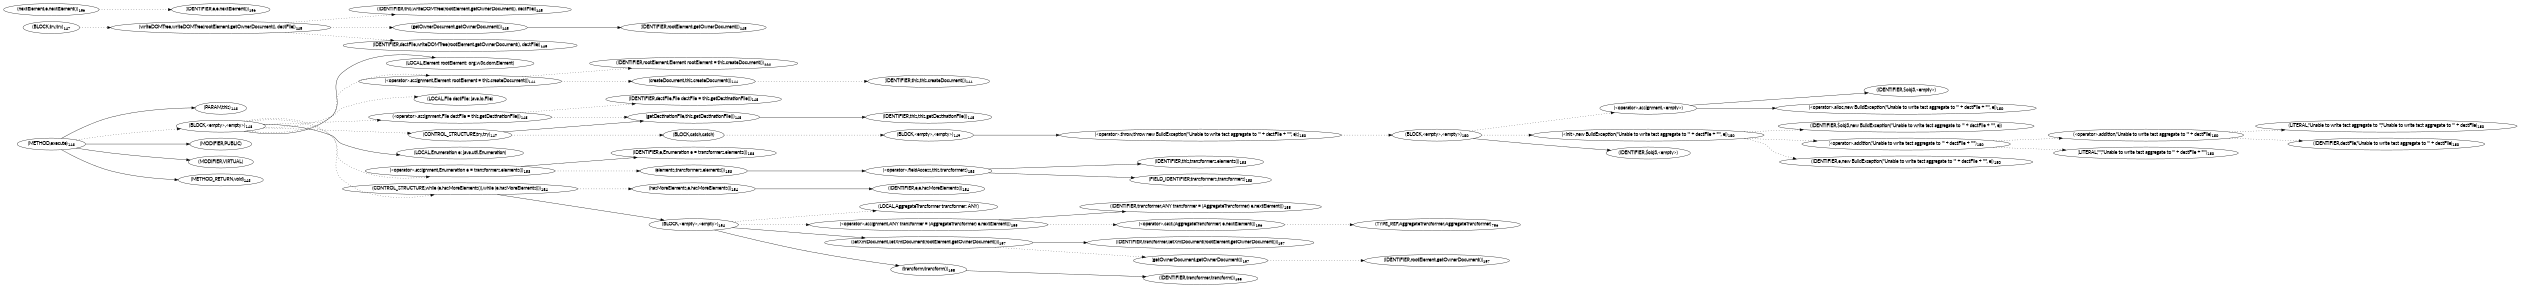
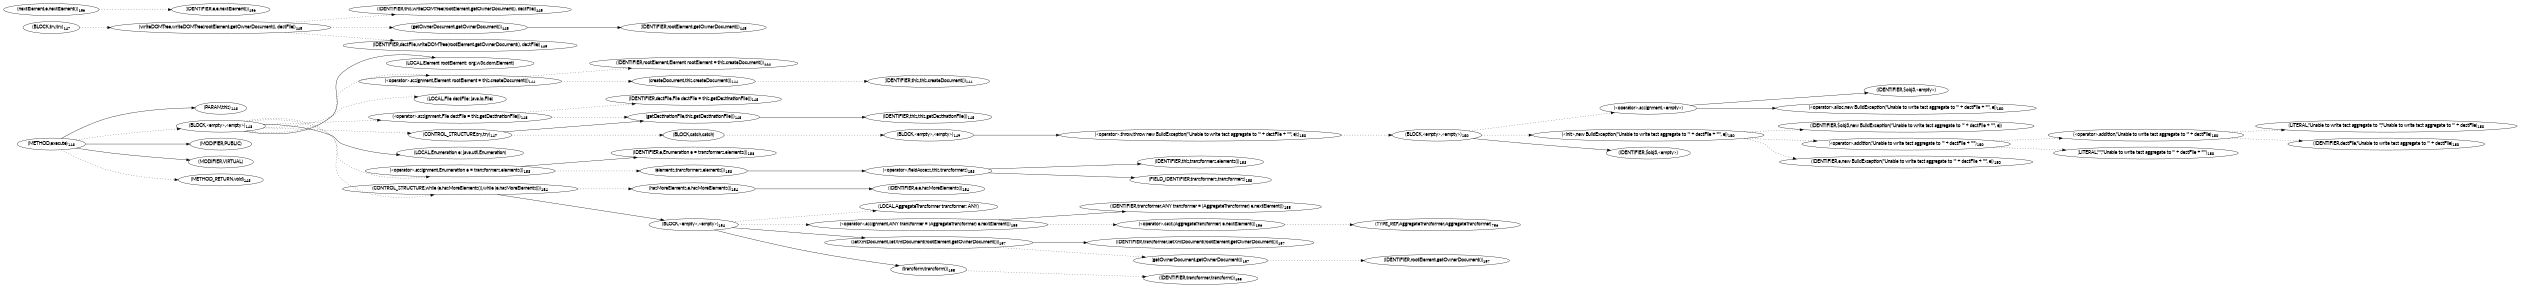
(116, 172) -> (116, 172)
(1054, 274) -> (1054, 274)
